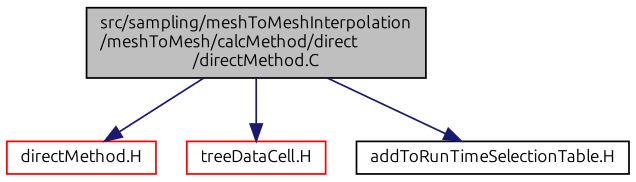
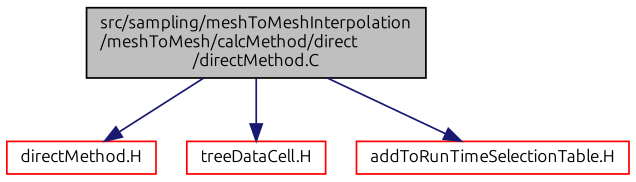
(493, 158) -> (493, 158)
